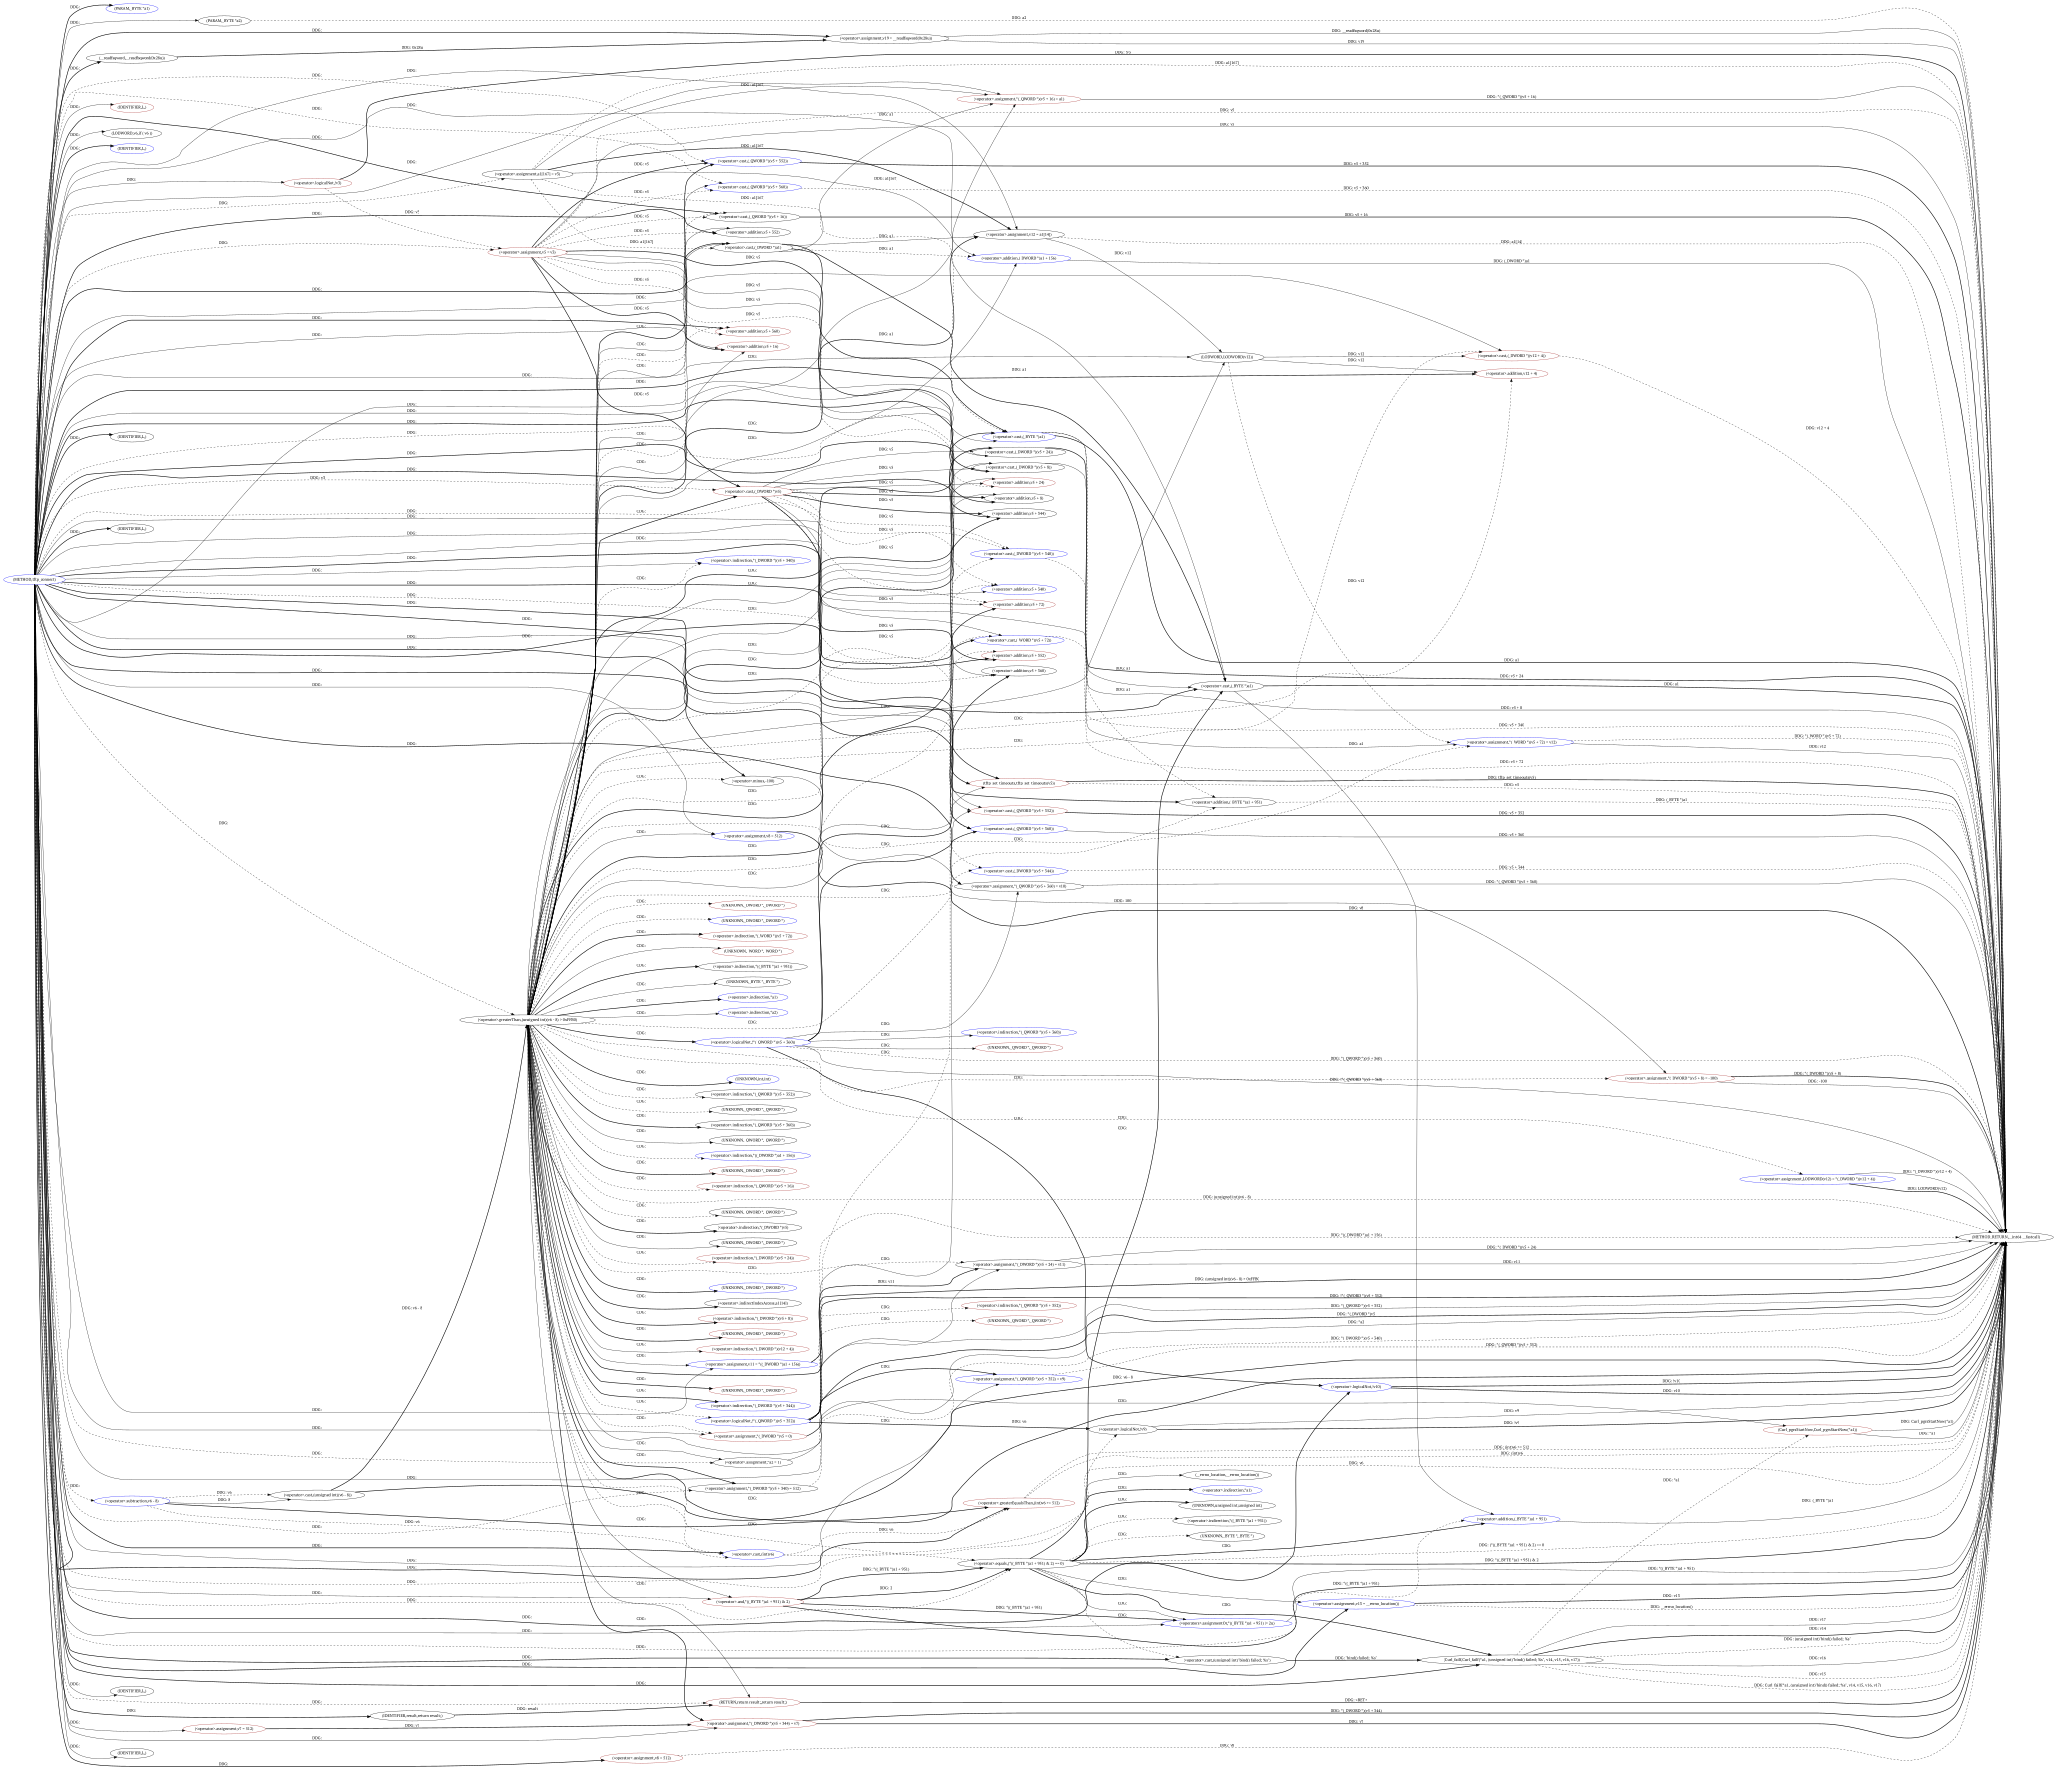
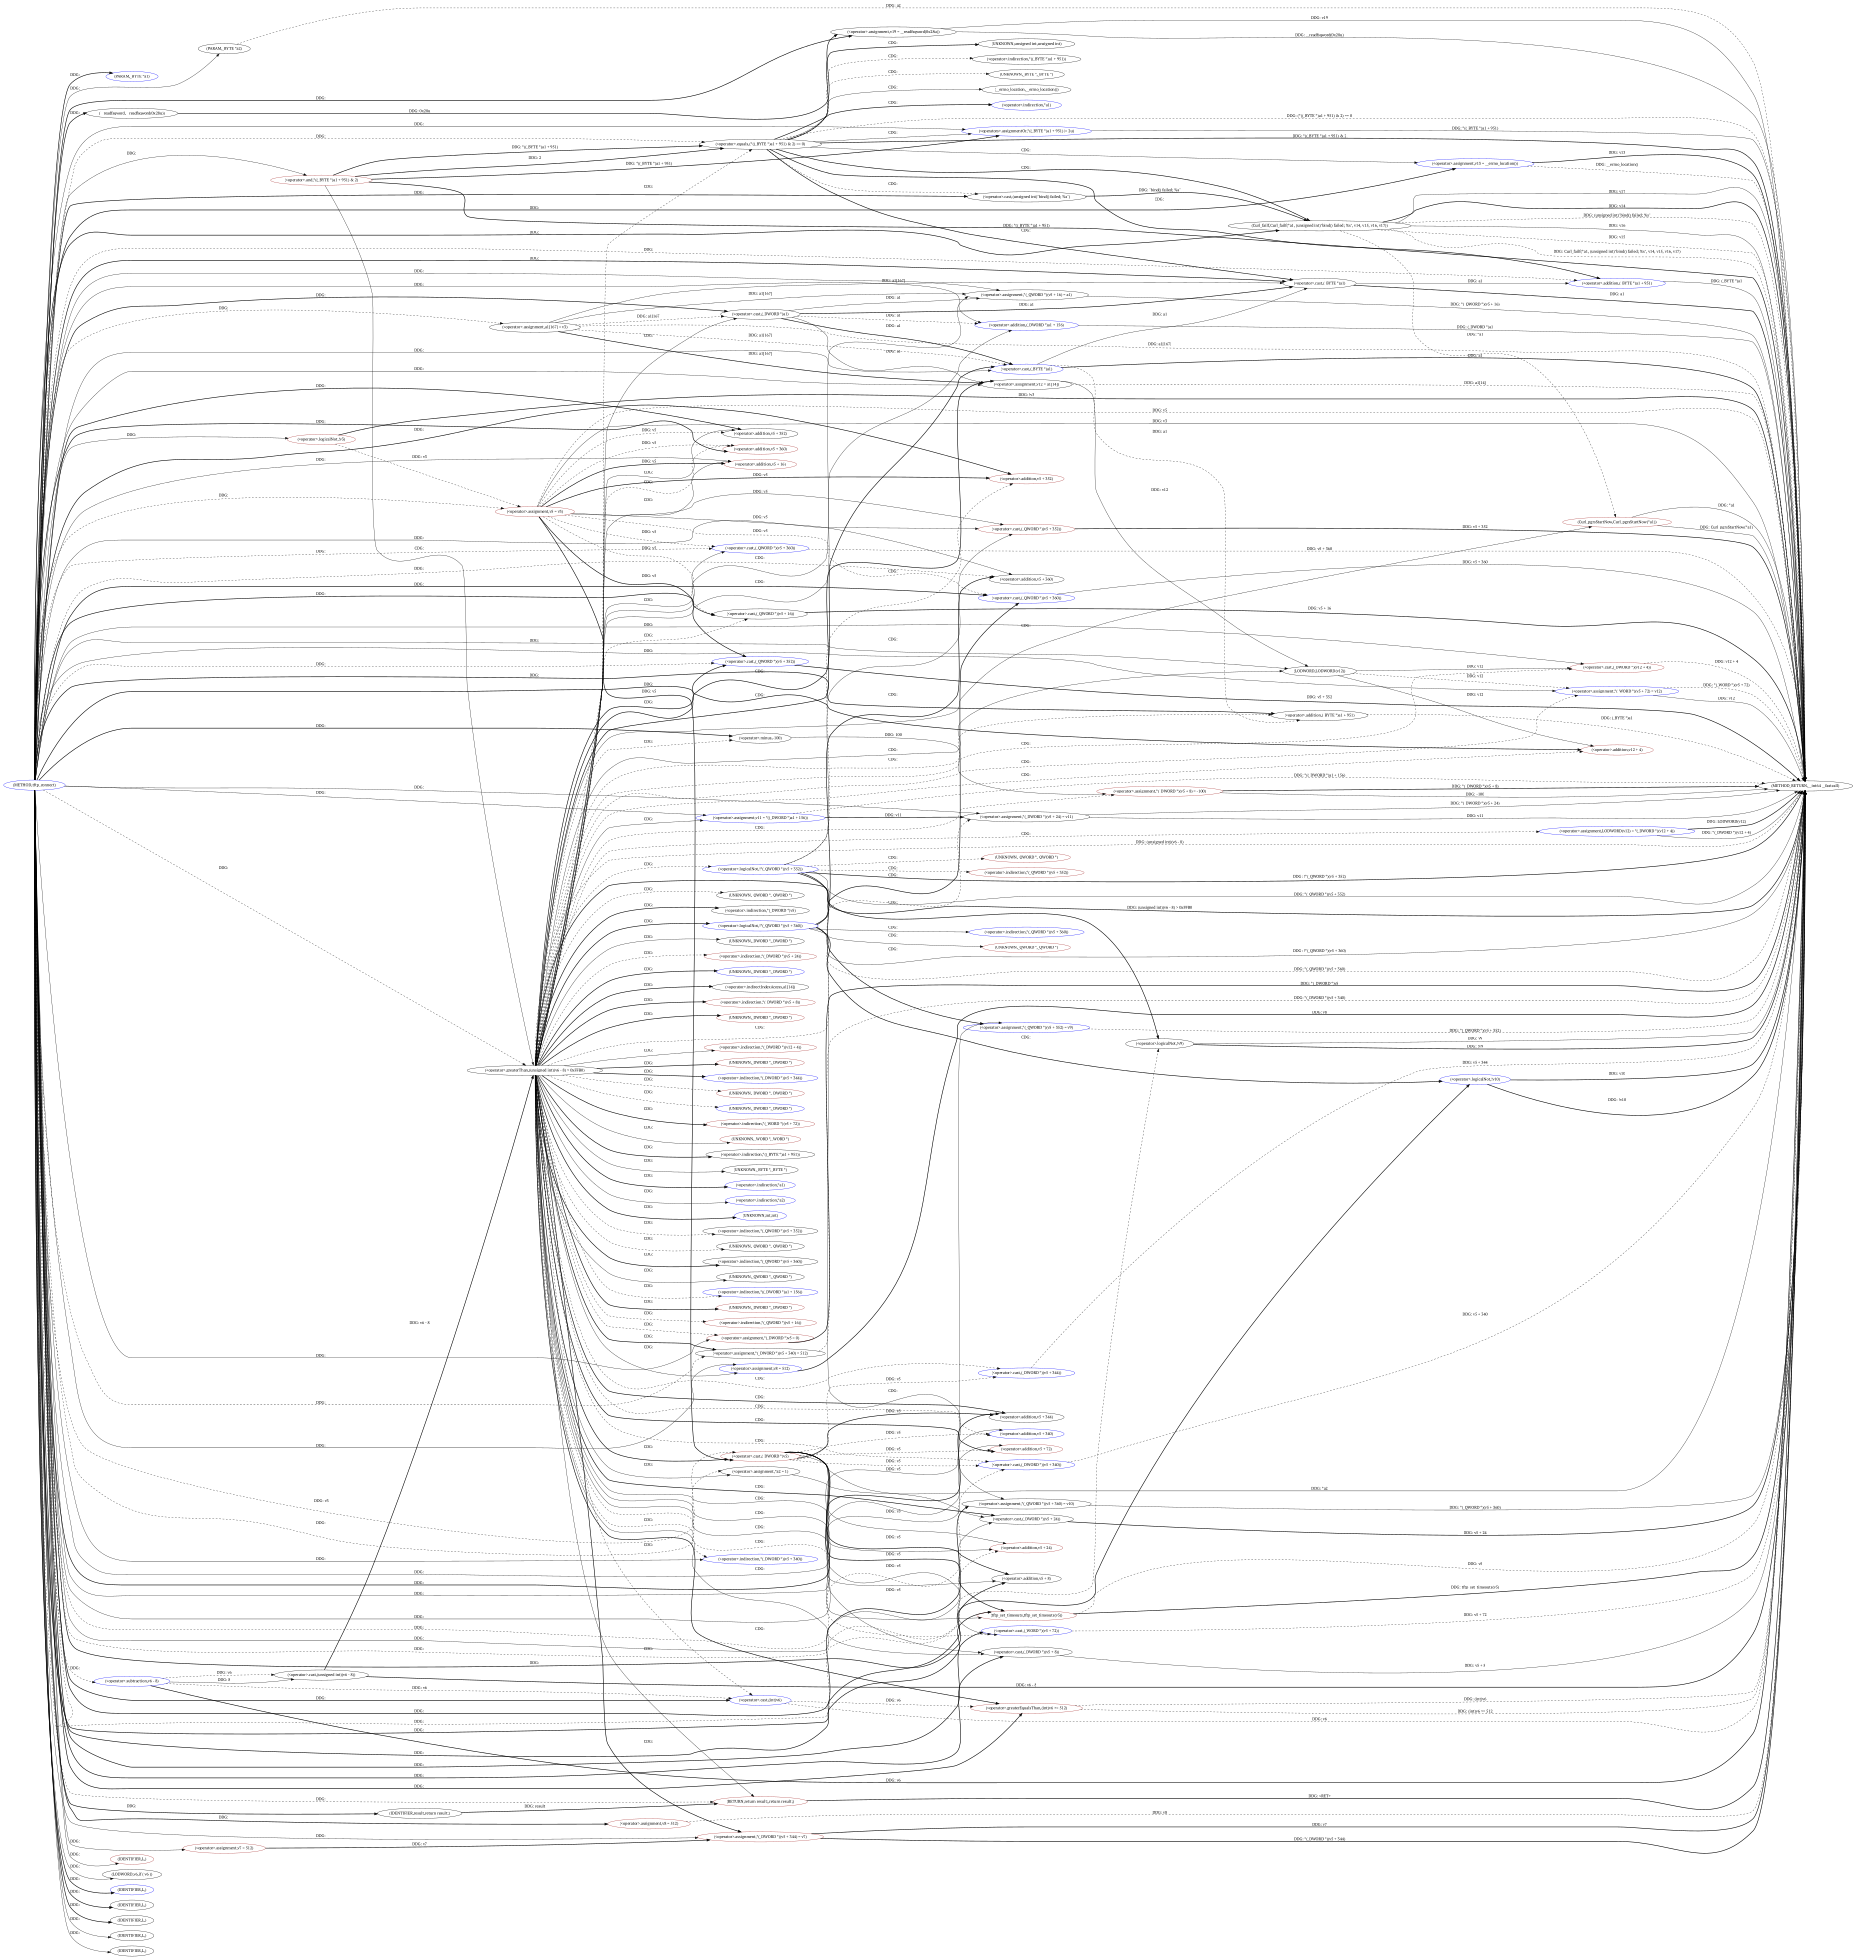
(1019, 99) -> (1027, 295)
(564, 1417) -> (464, 583)
